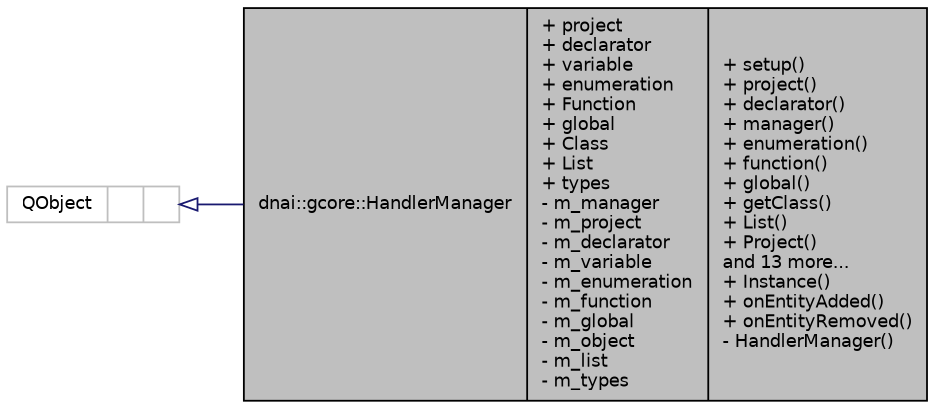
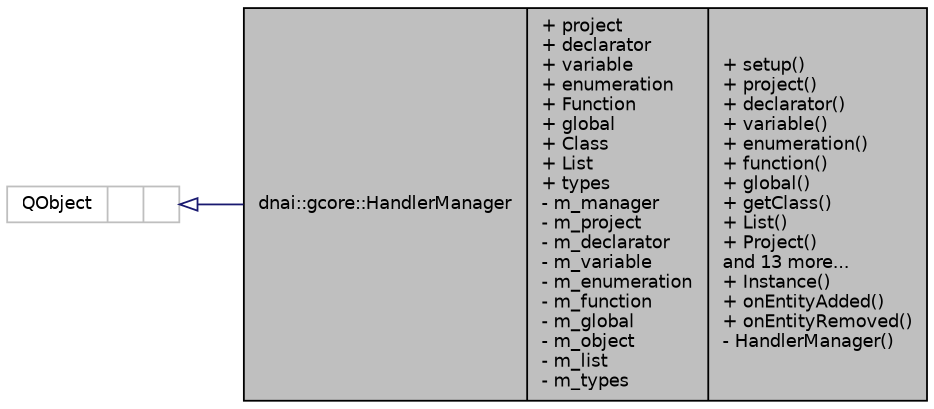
(779, 125) -> (775, 125)
